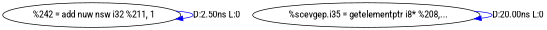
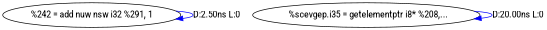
(92, 15) -> (92, 15)
